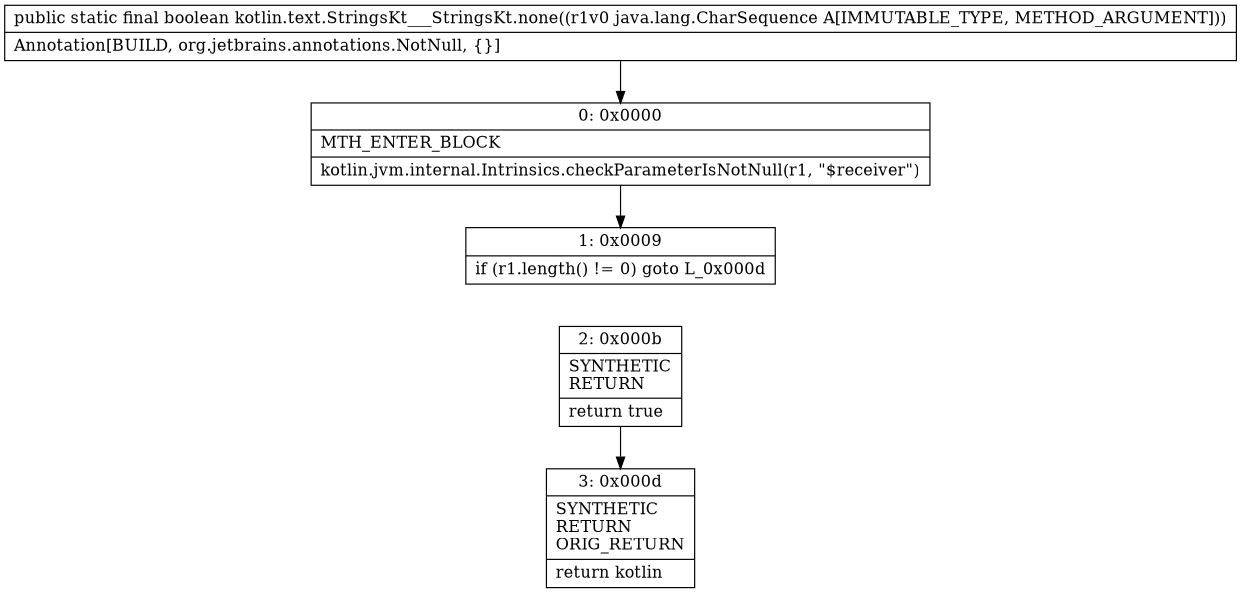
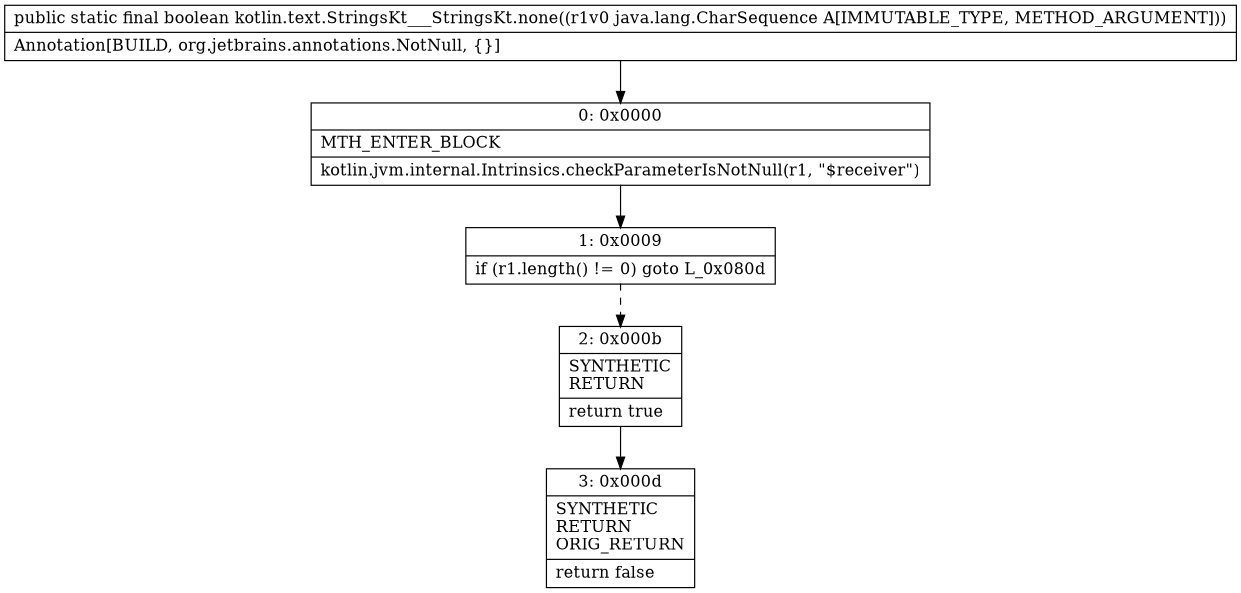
(621, 269) -> (621, 269)
none -> (621, 299)
(609, 573) -> (606, 573)
